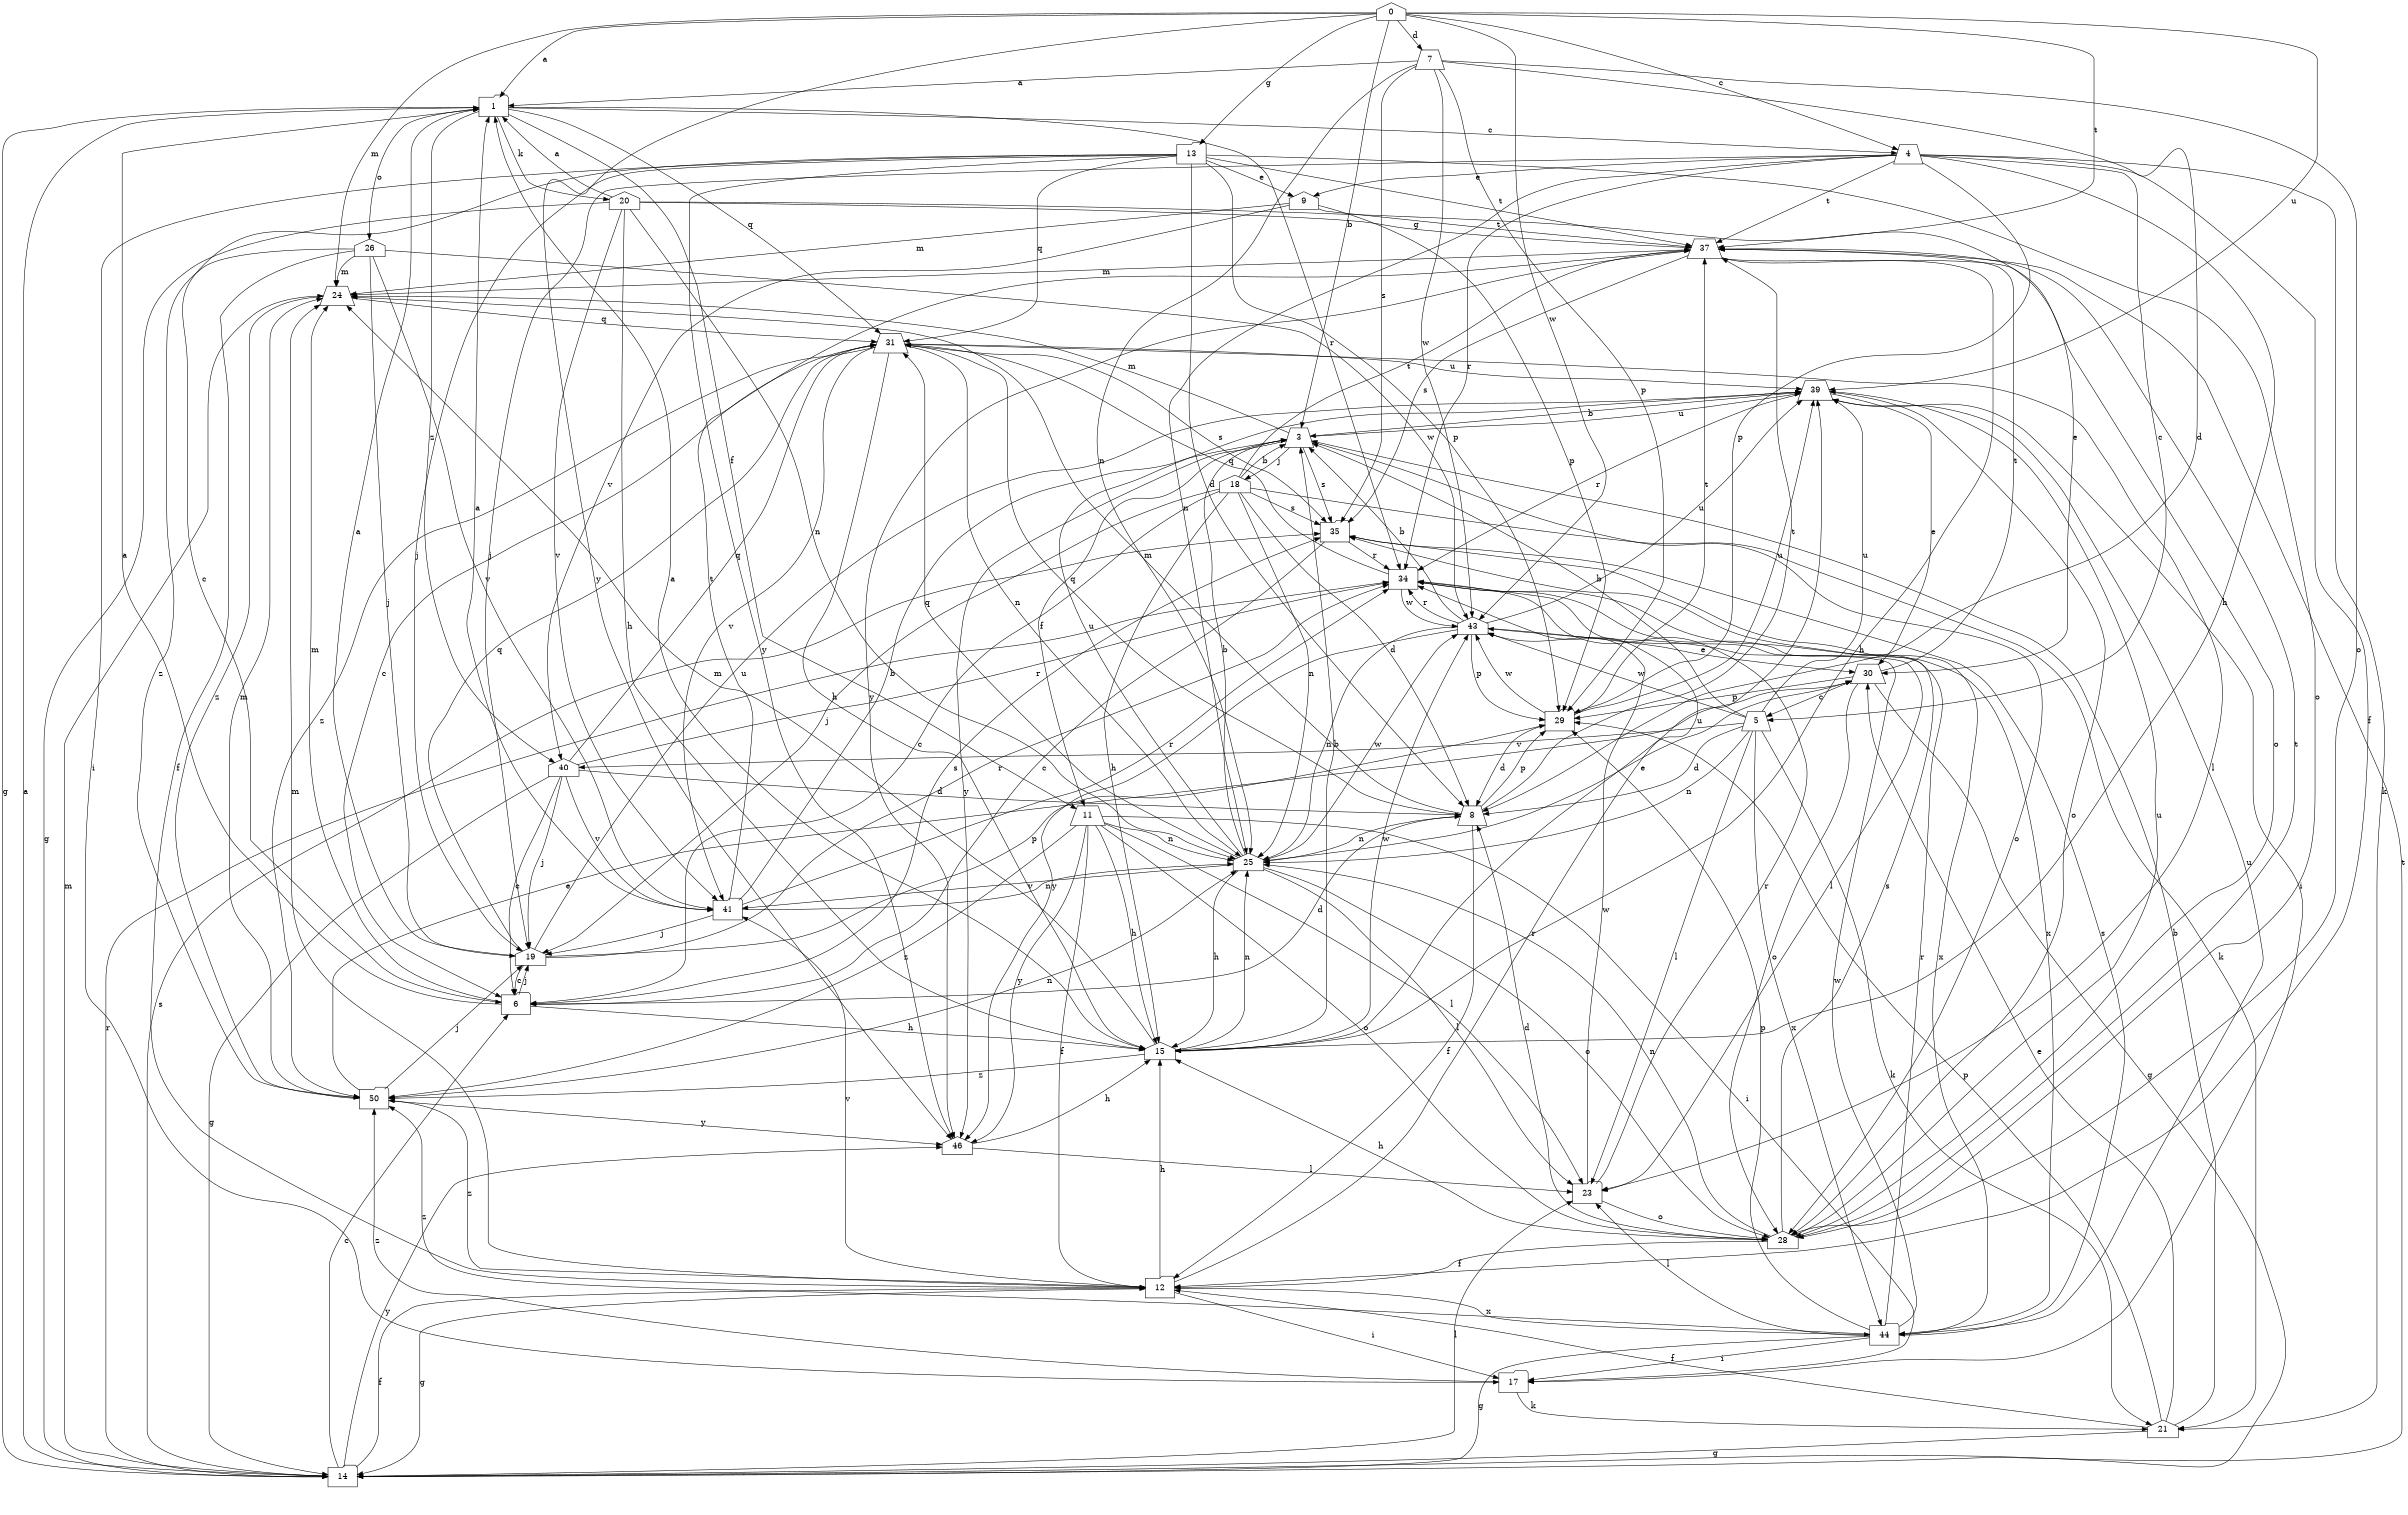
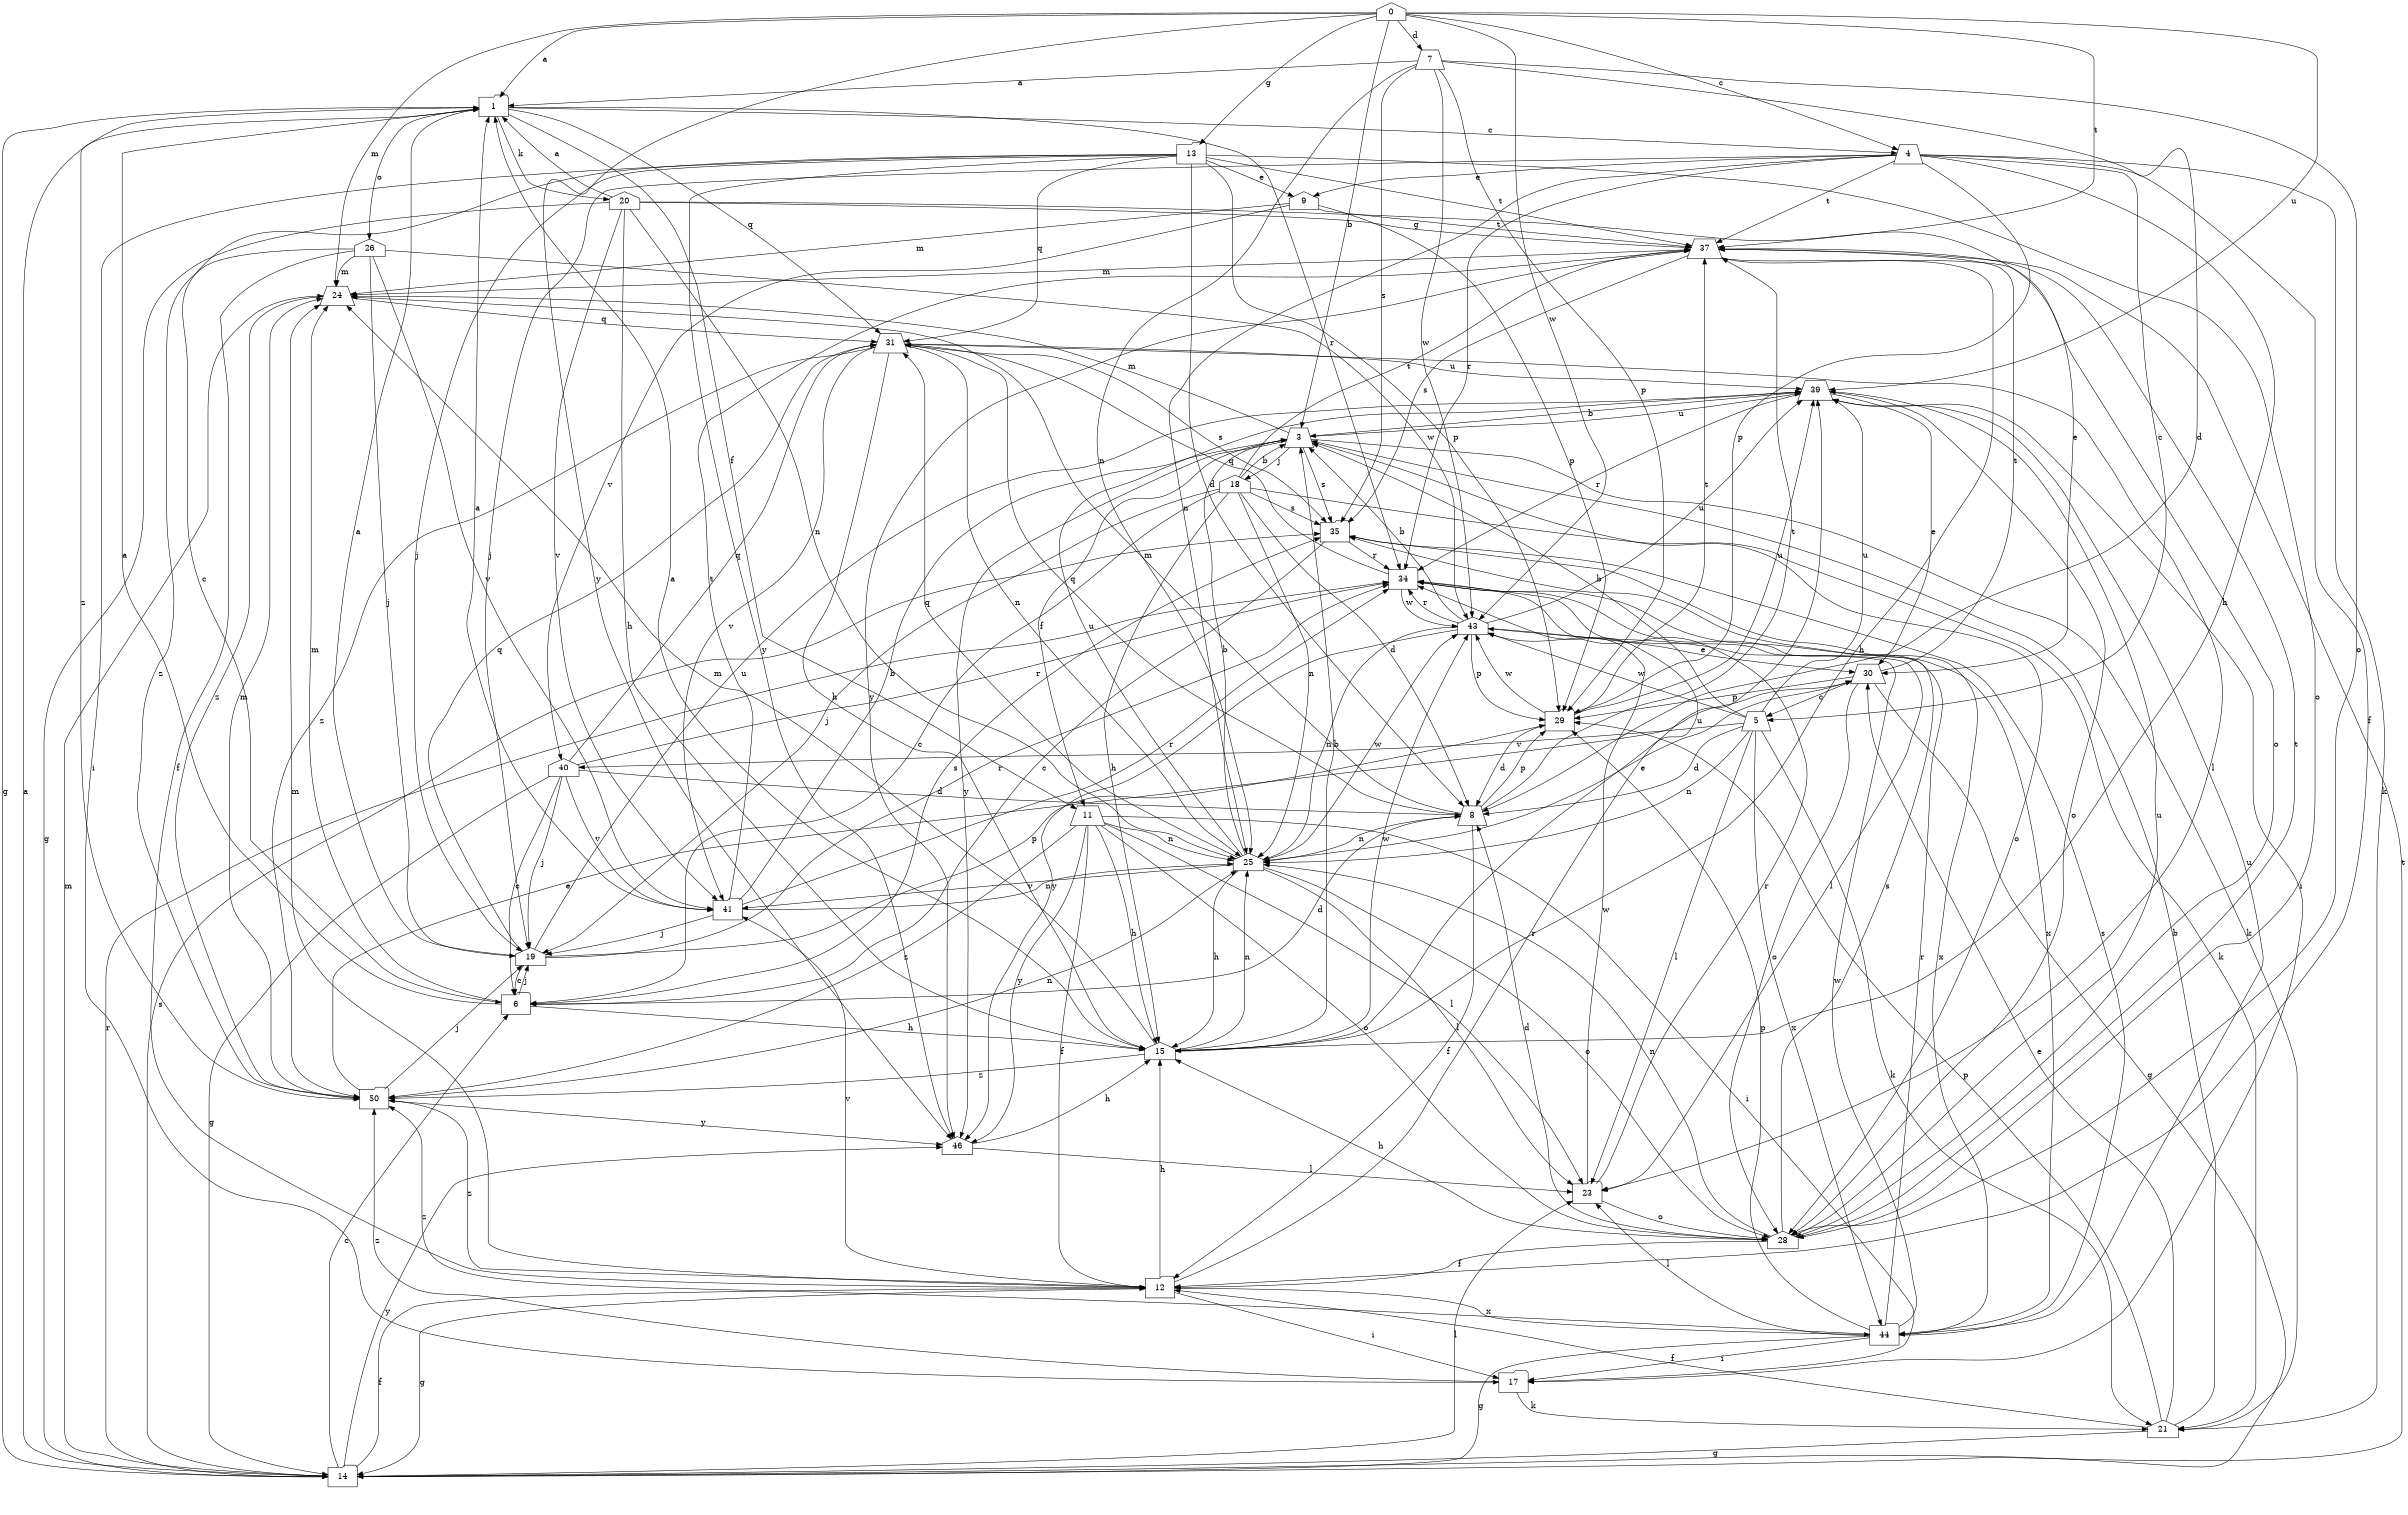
(429, 445) -> (81, 497)
(437, 589) -> none
none -> (2115, 680)
